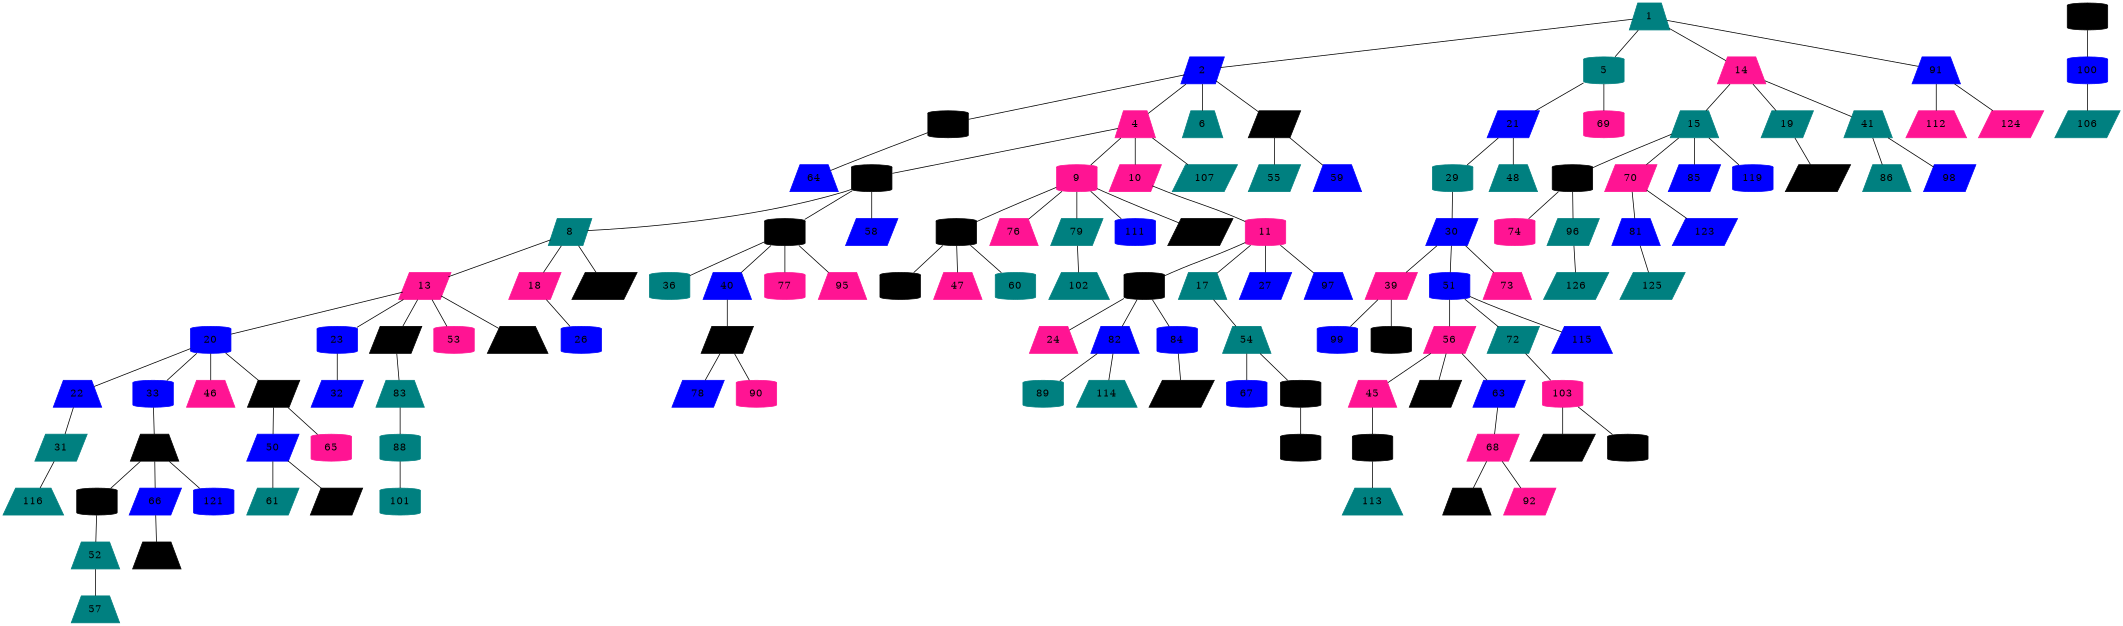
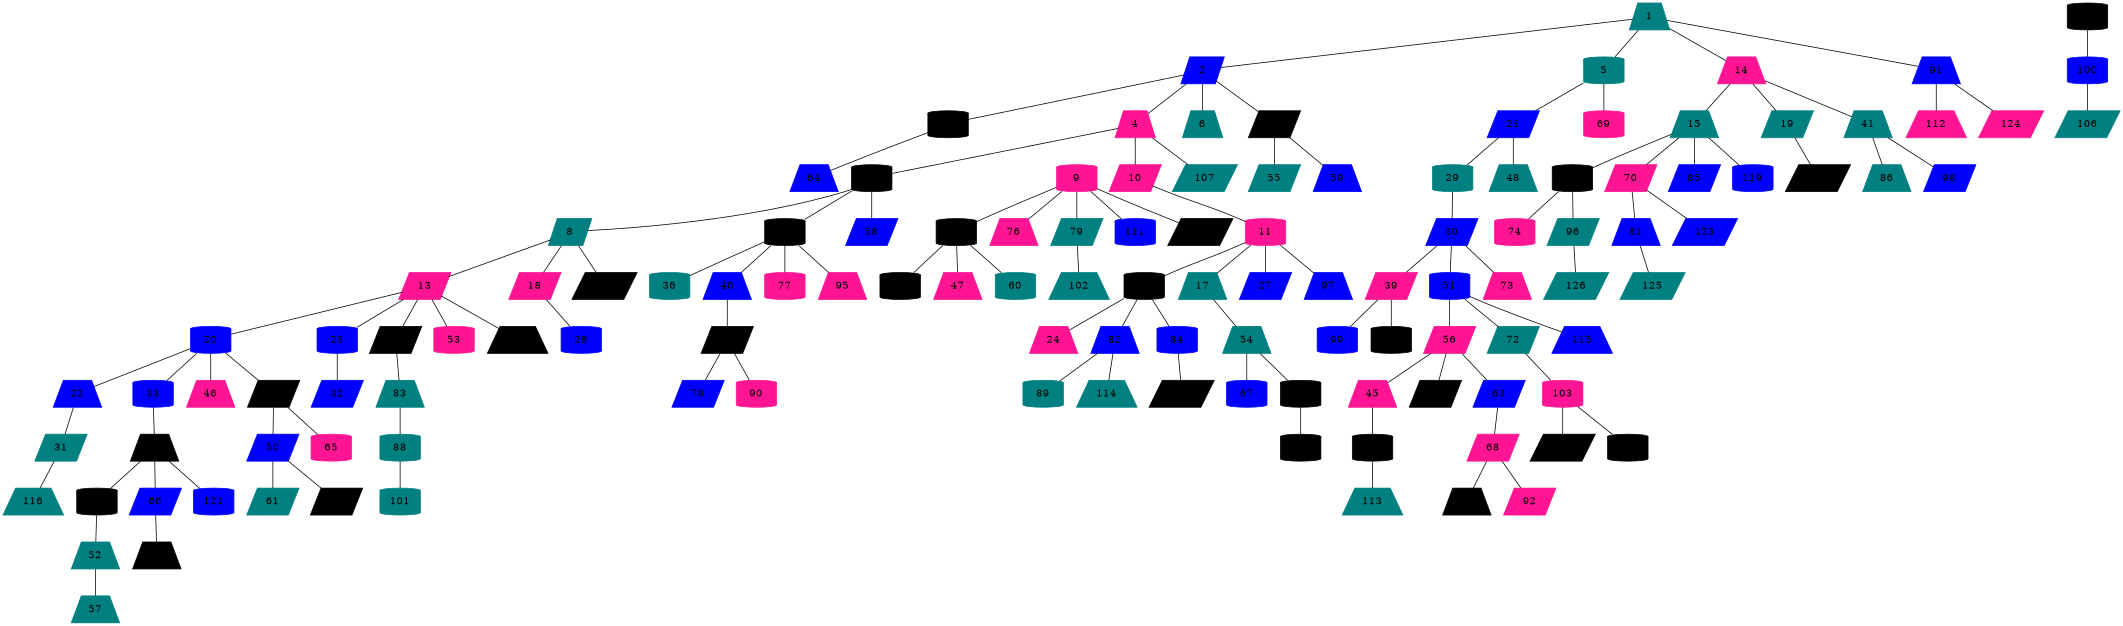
(1106, 151) -> none
